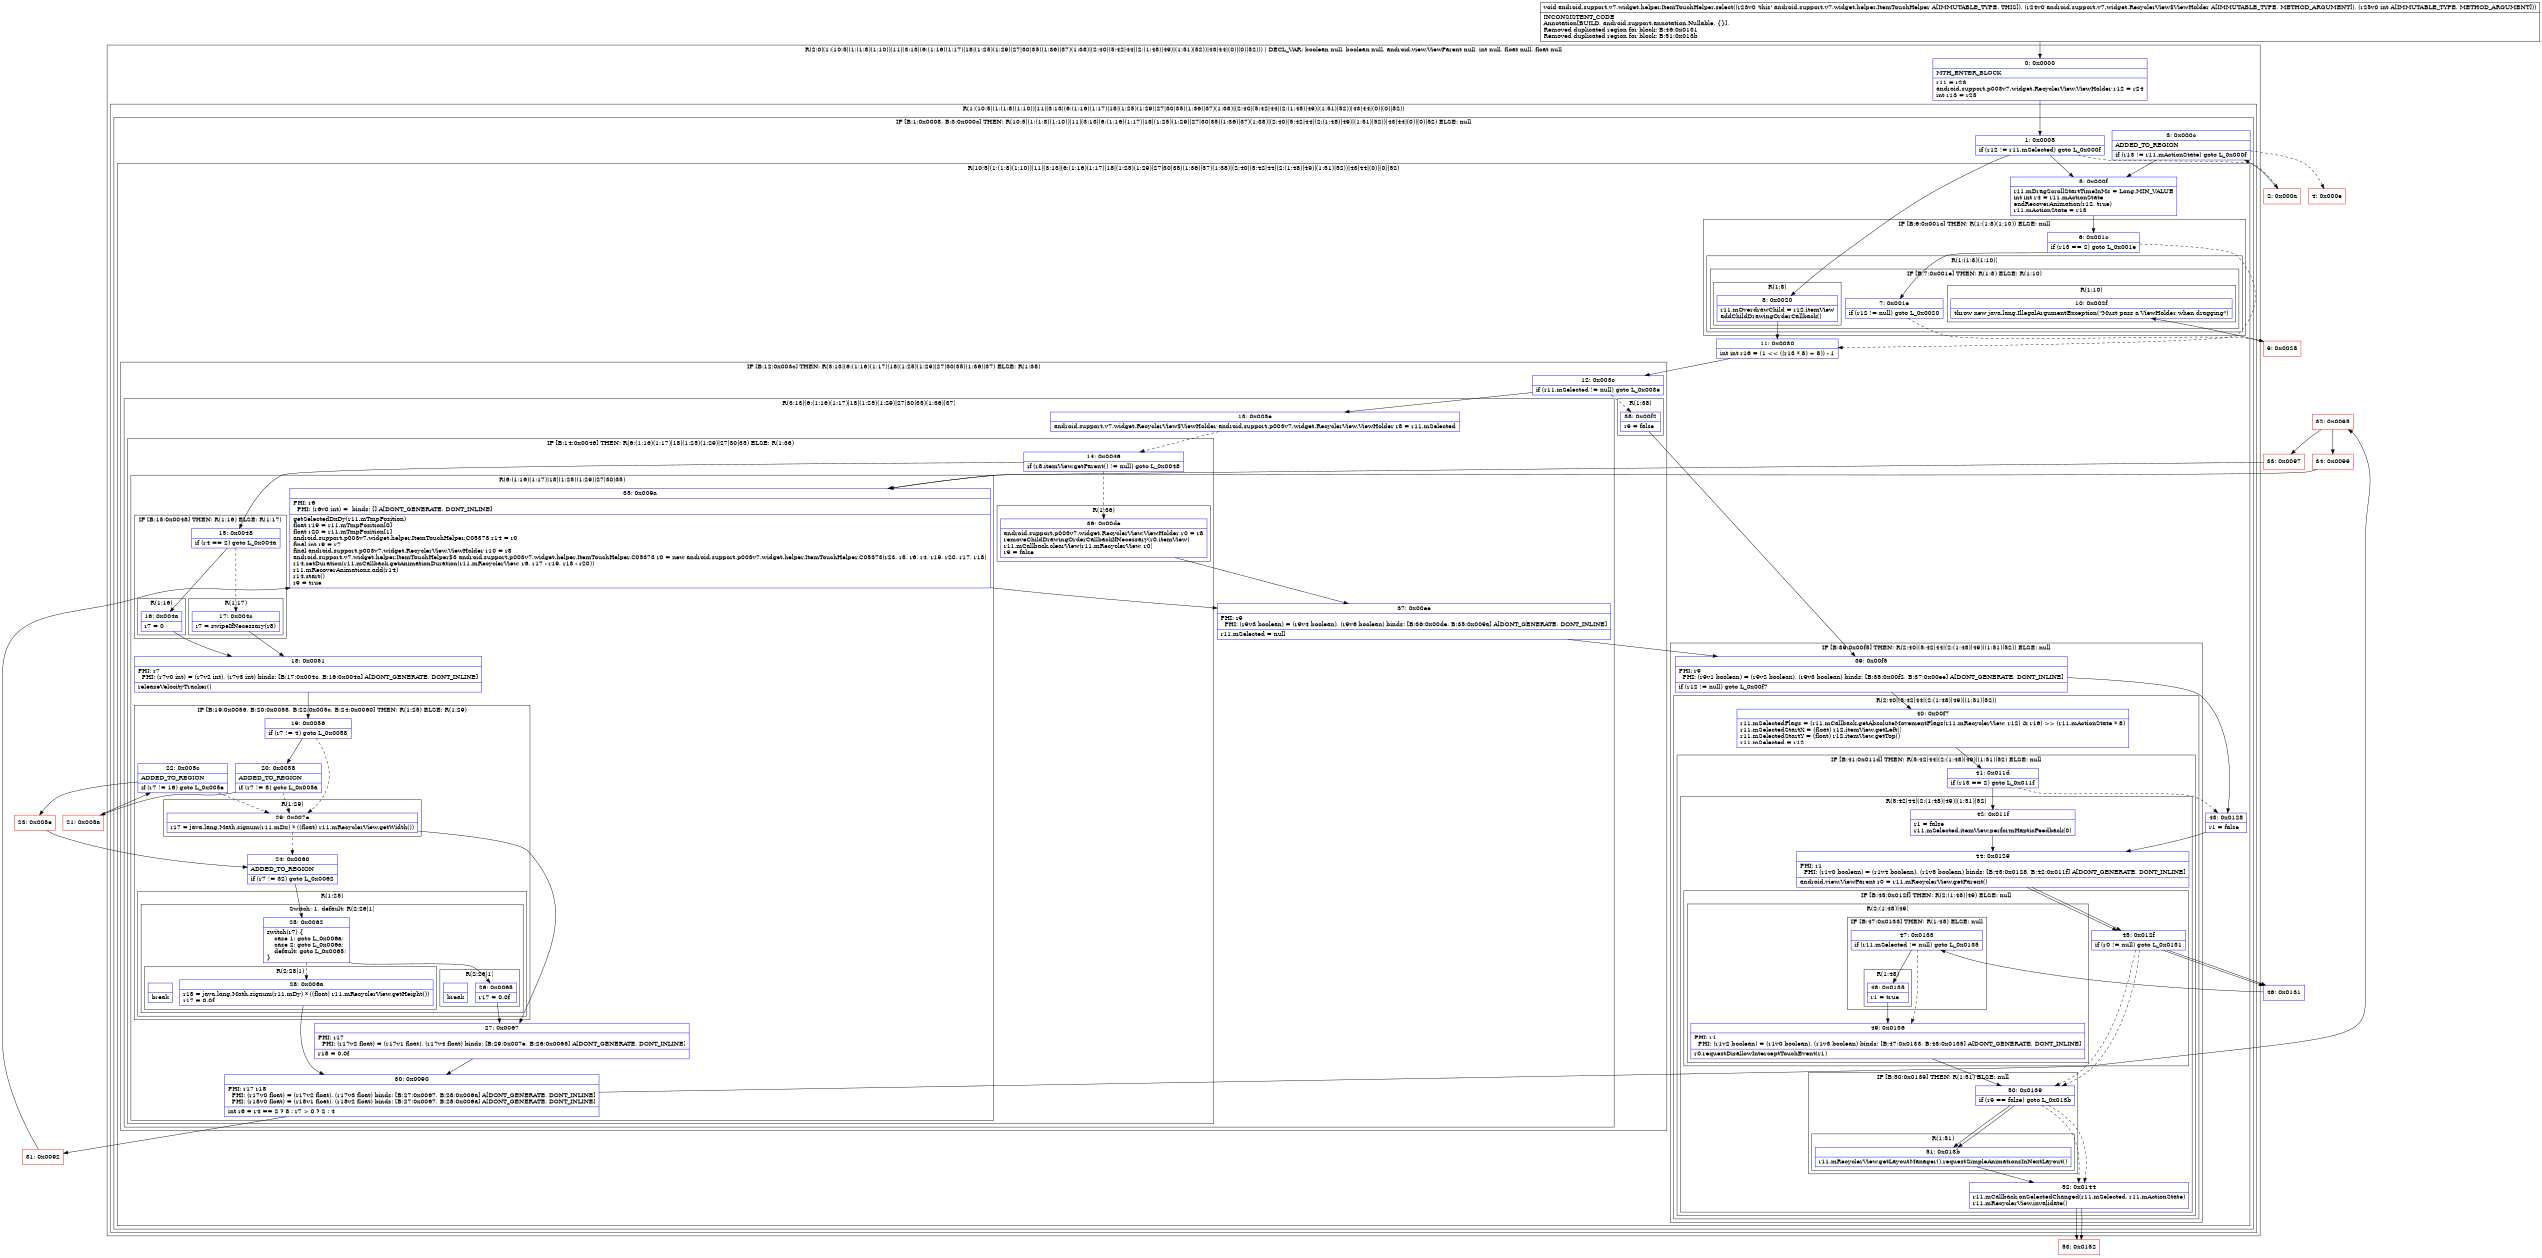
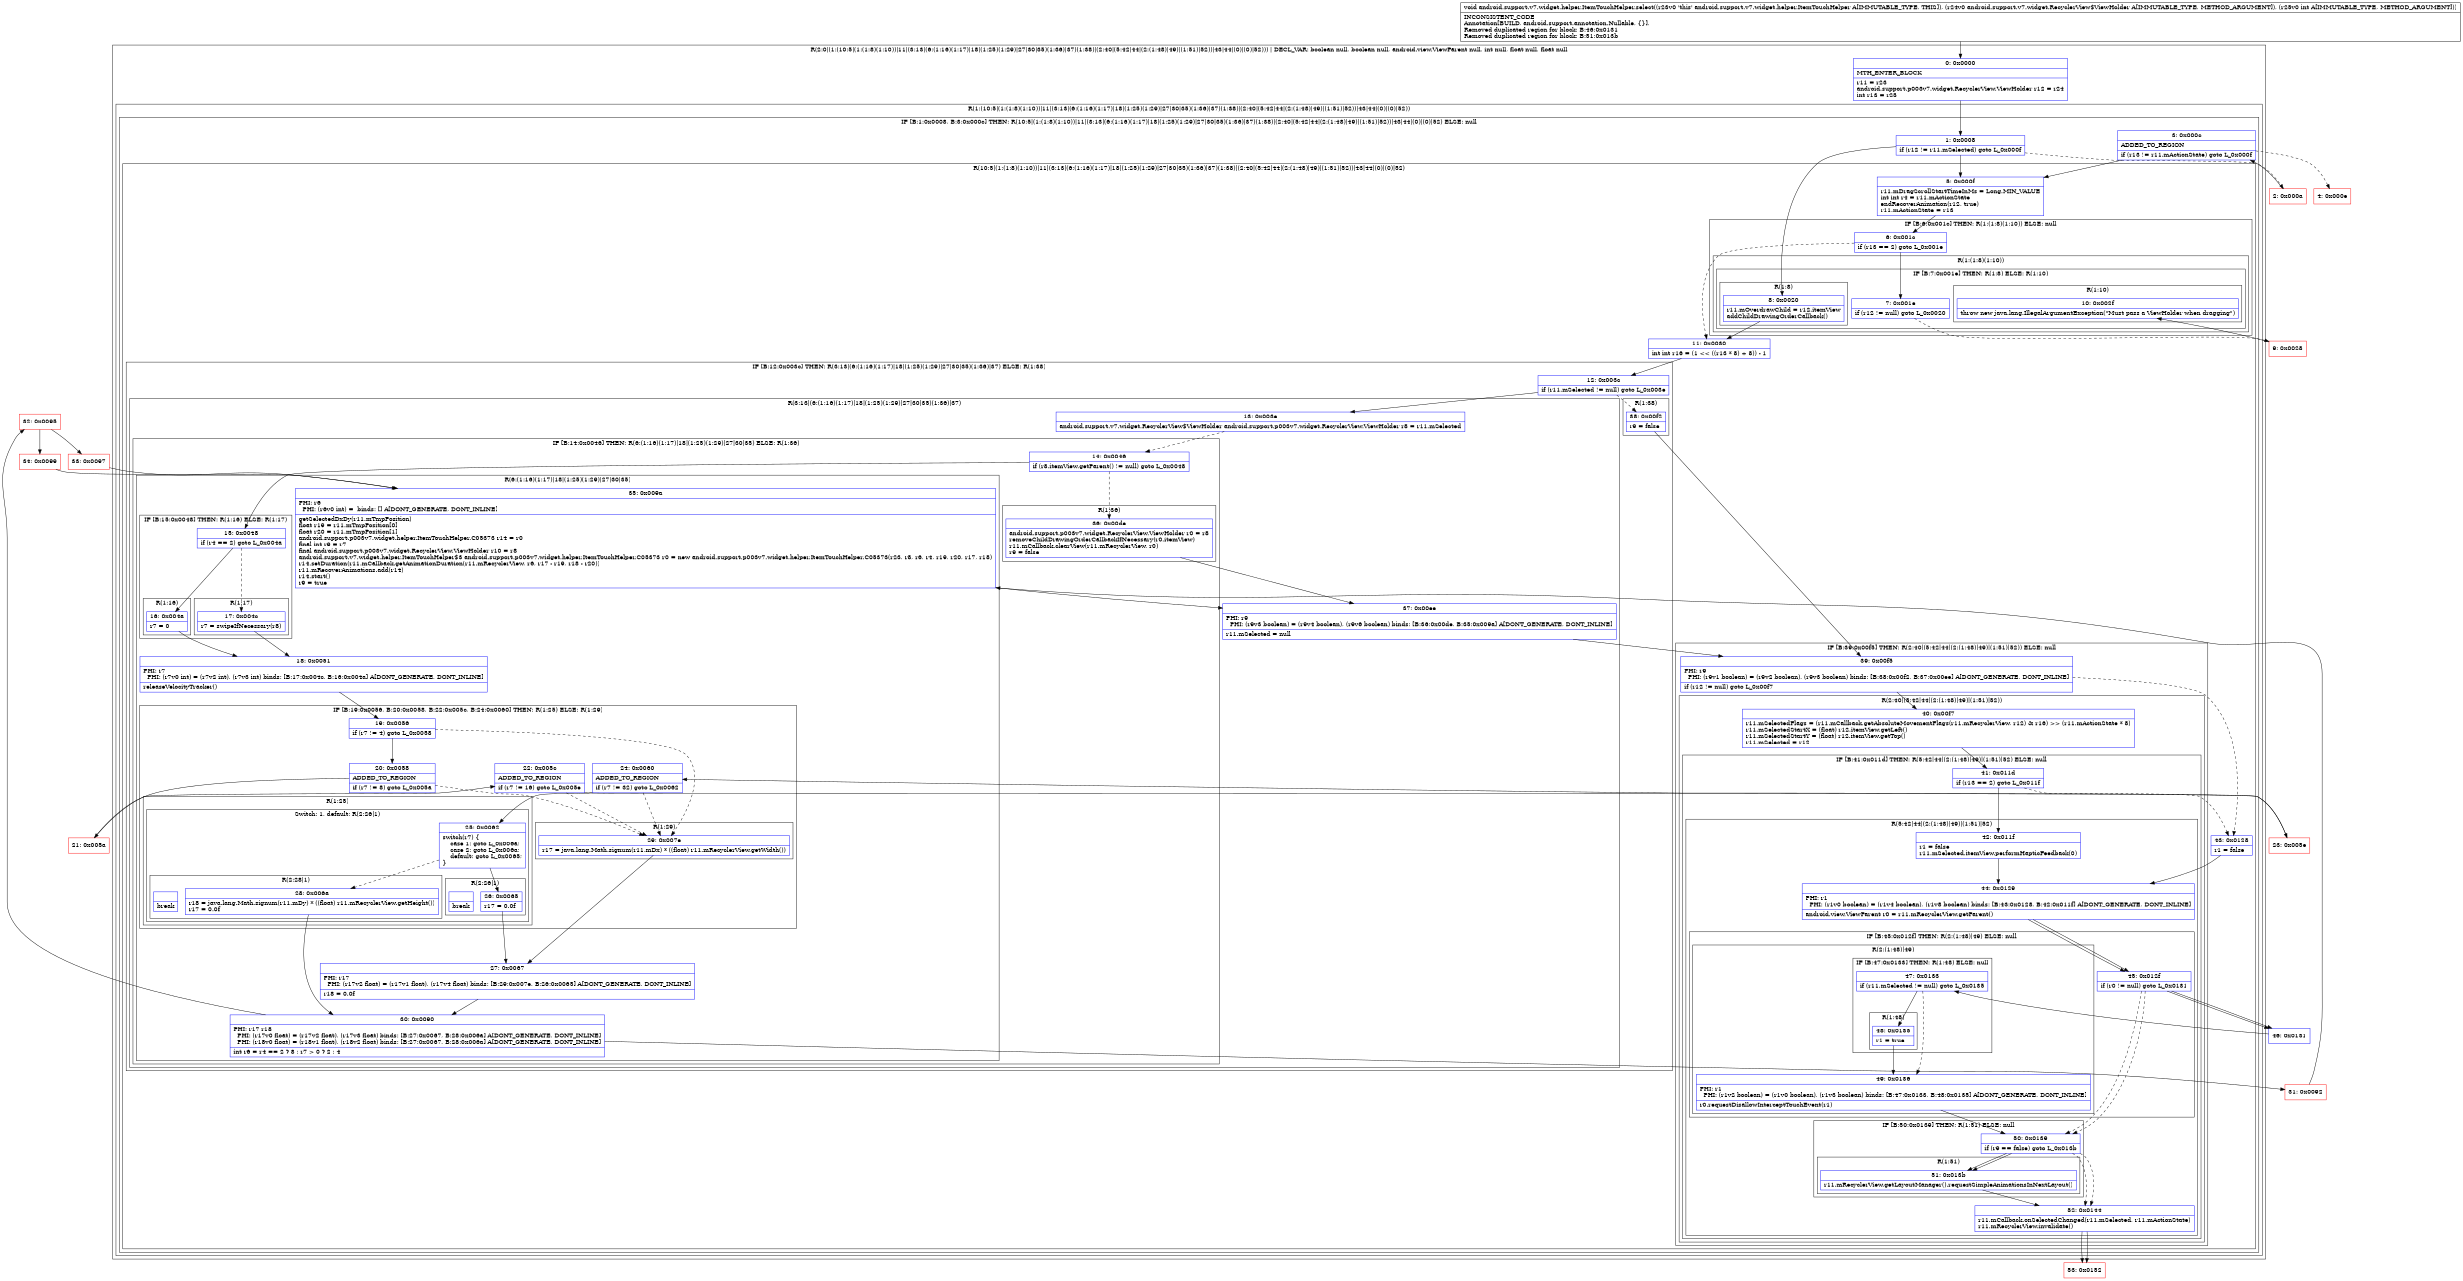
(2194, 692) -> (2213, 704)
(292, 841) -> (651, 812)
